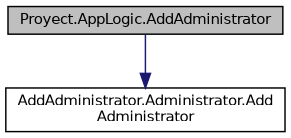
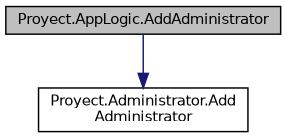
(145, 110) -> (143, 110)
